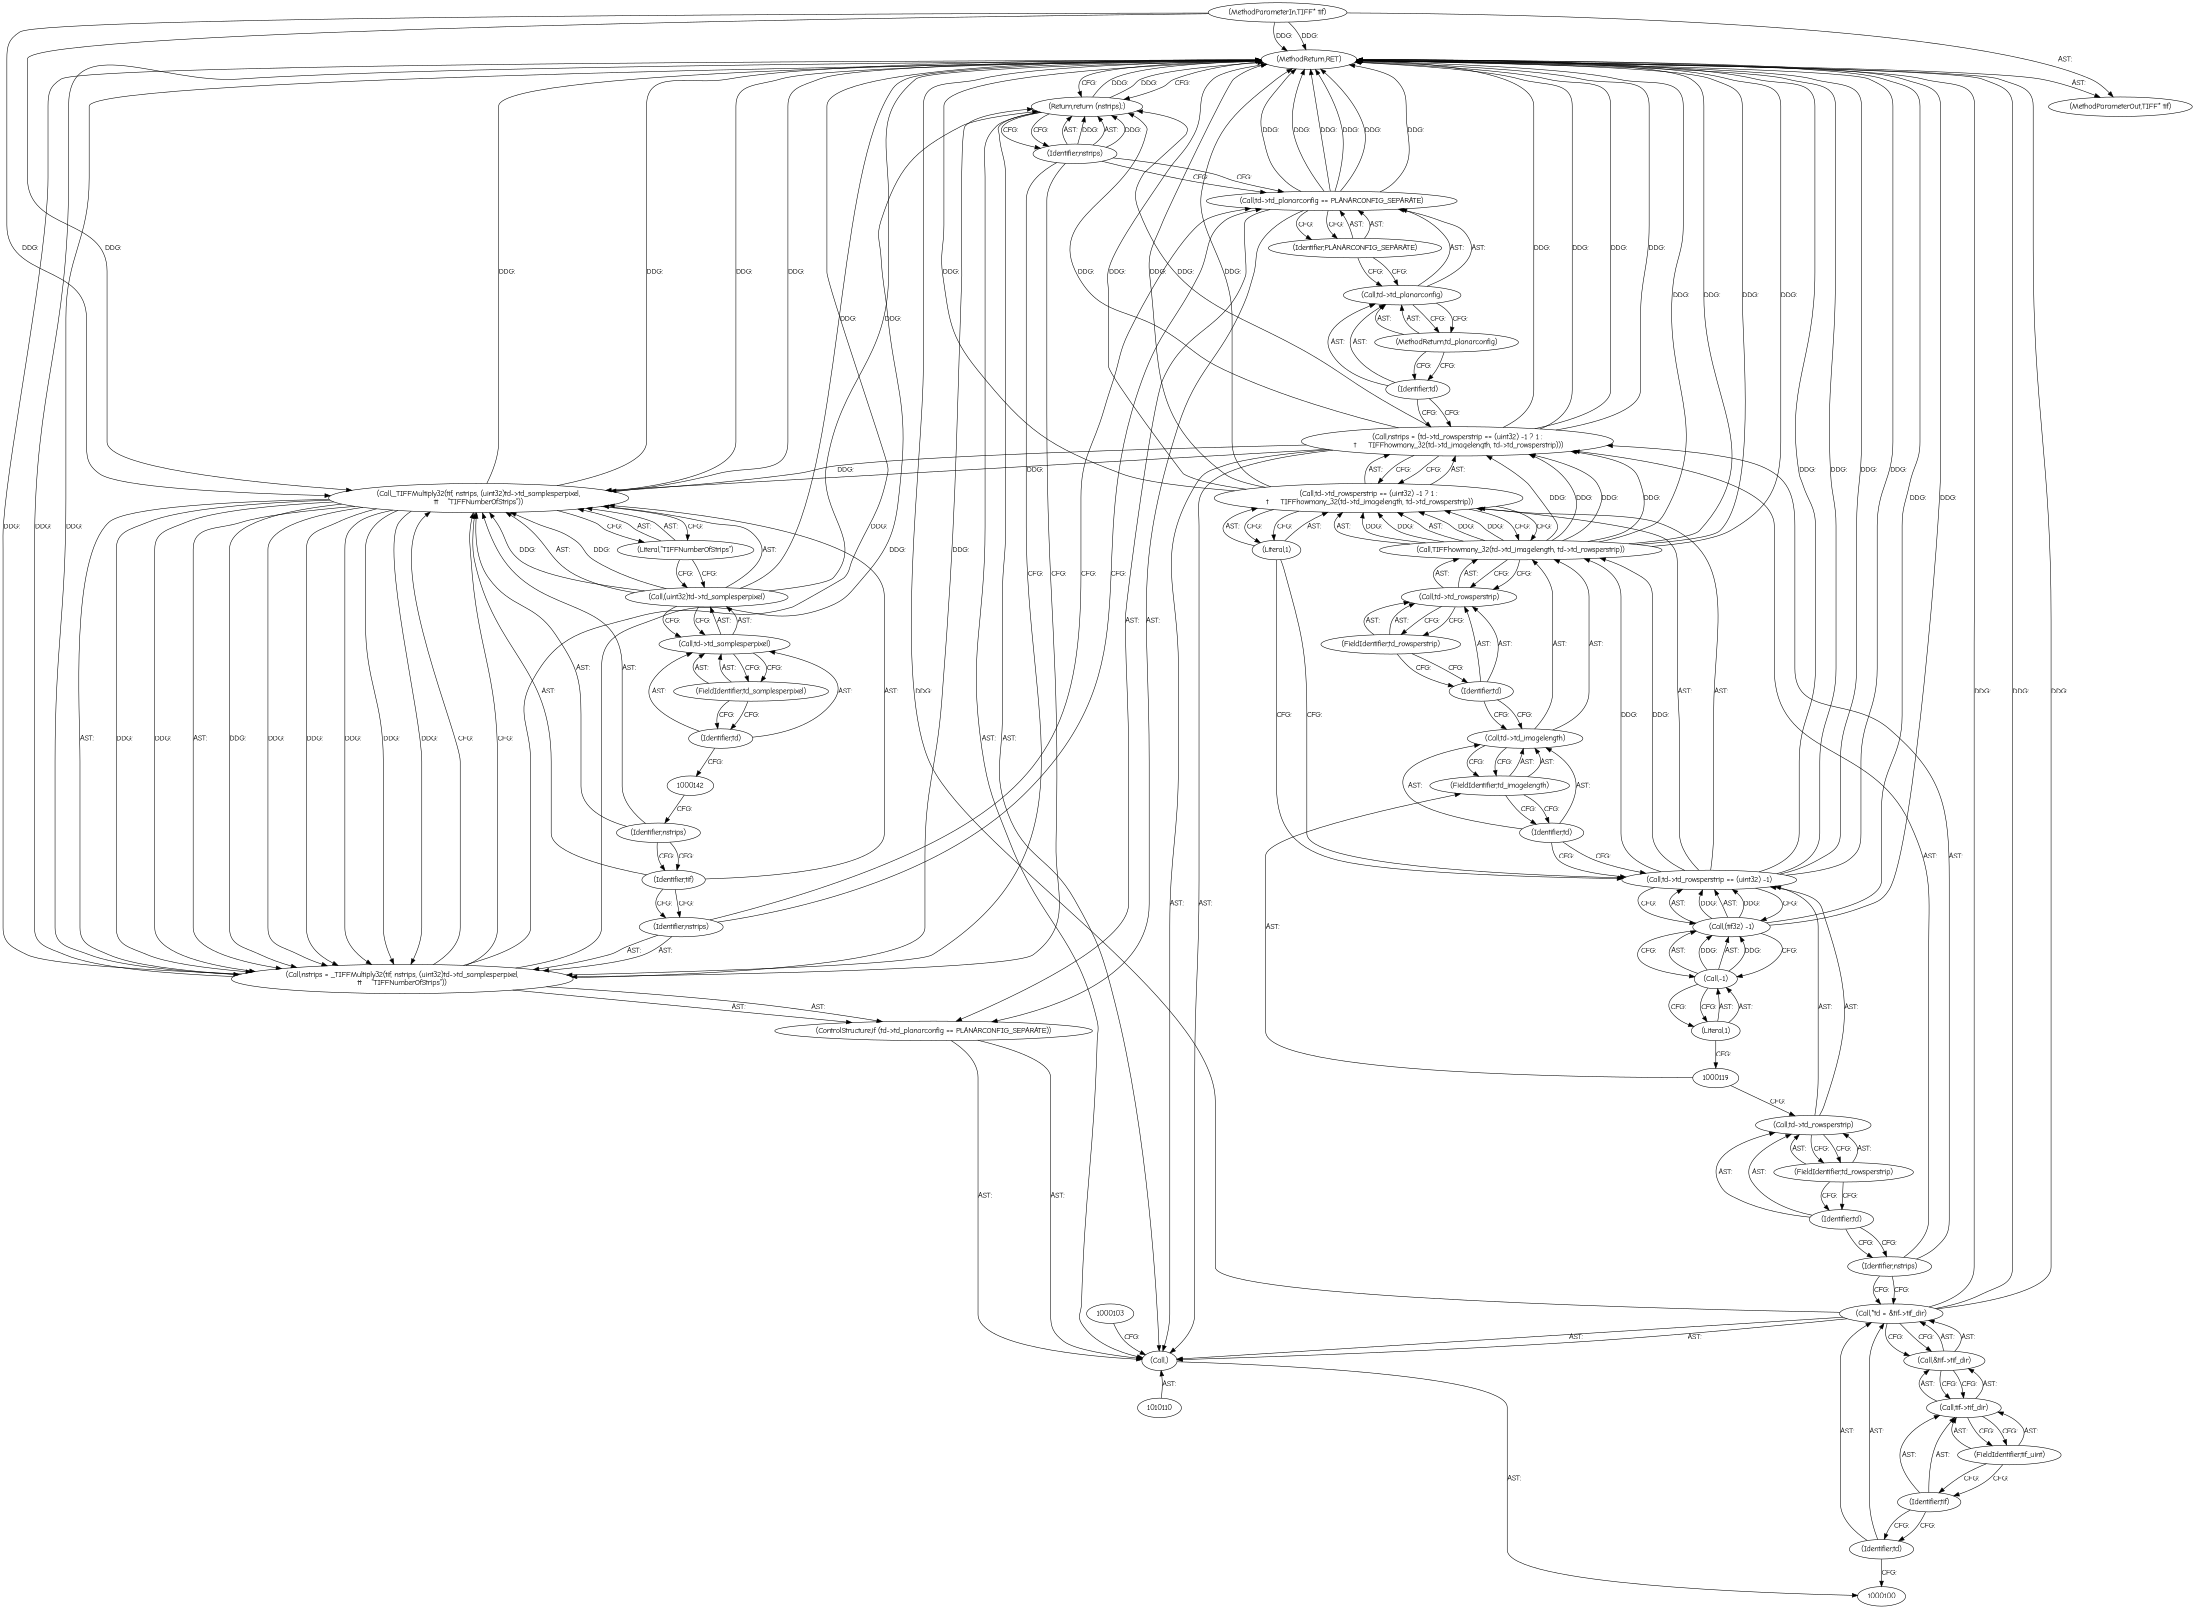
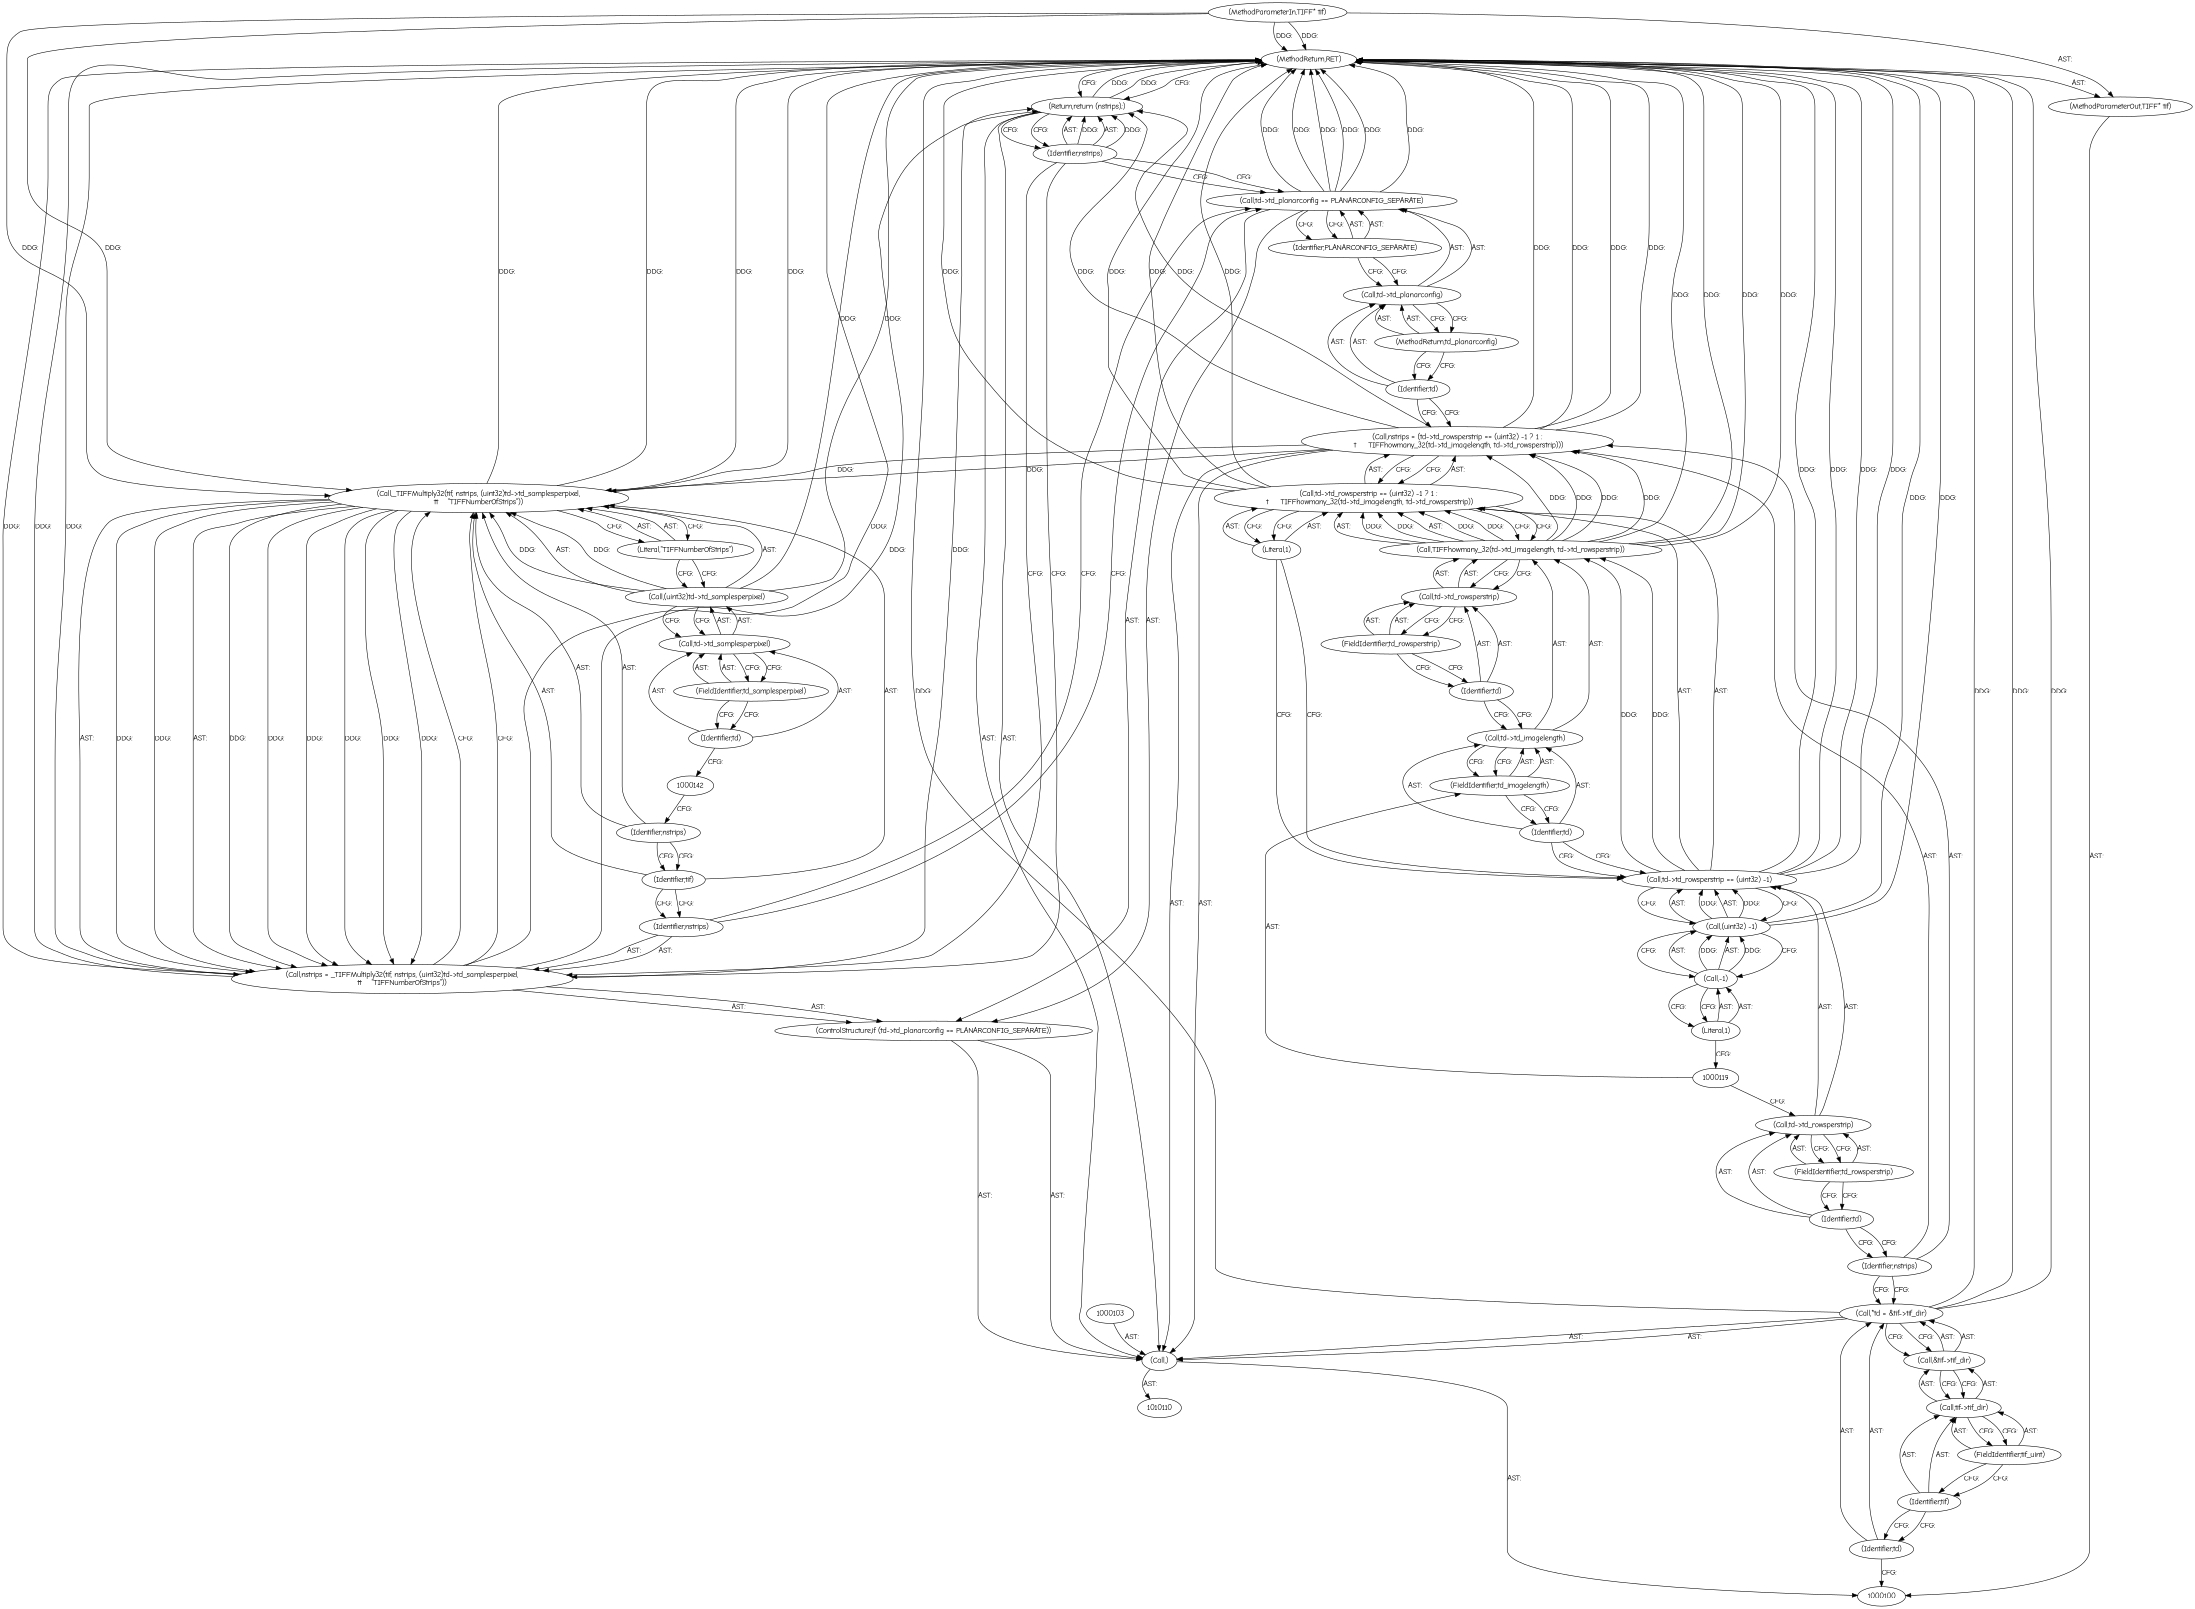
none -> (2090, 926)
(1731, 927) -> (1731, 927)
(1133, 1337) -> (1133, 1337)
(1162, 1387) -> (1143, 1381)
